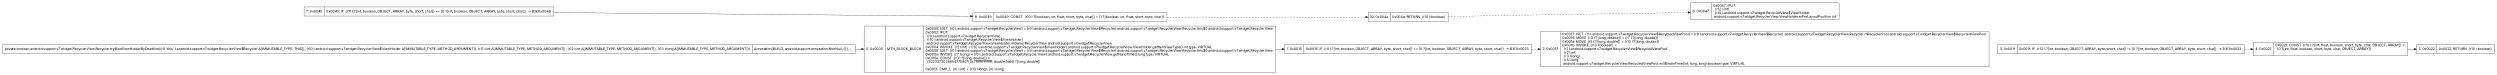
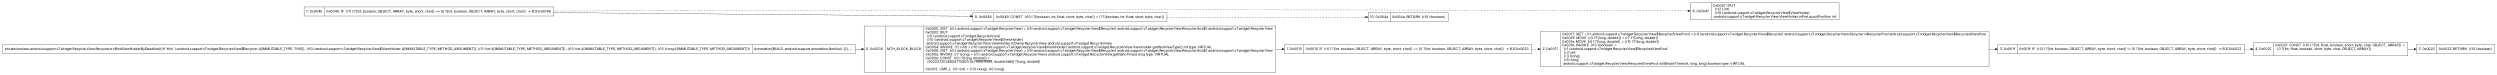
(1568, 14) -> (1121, 10)
none -> (1992, 49)
